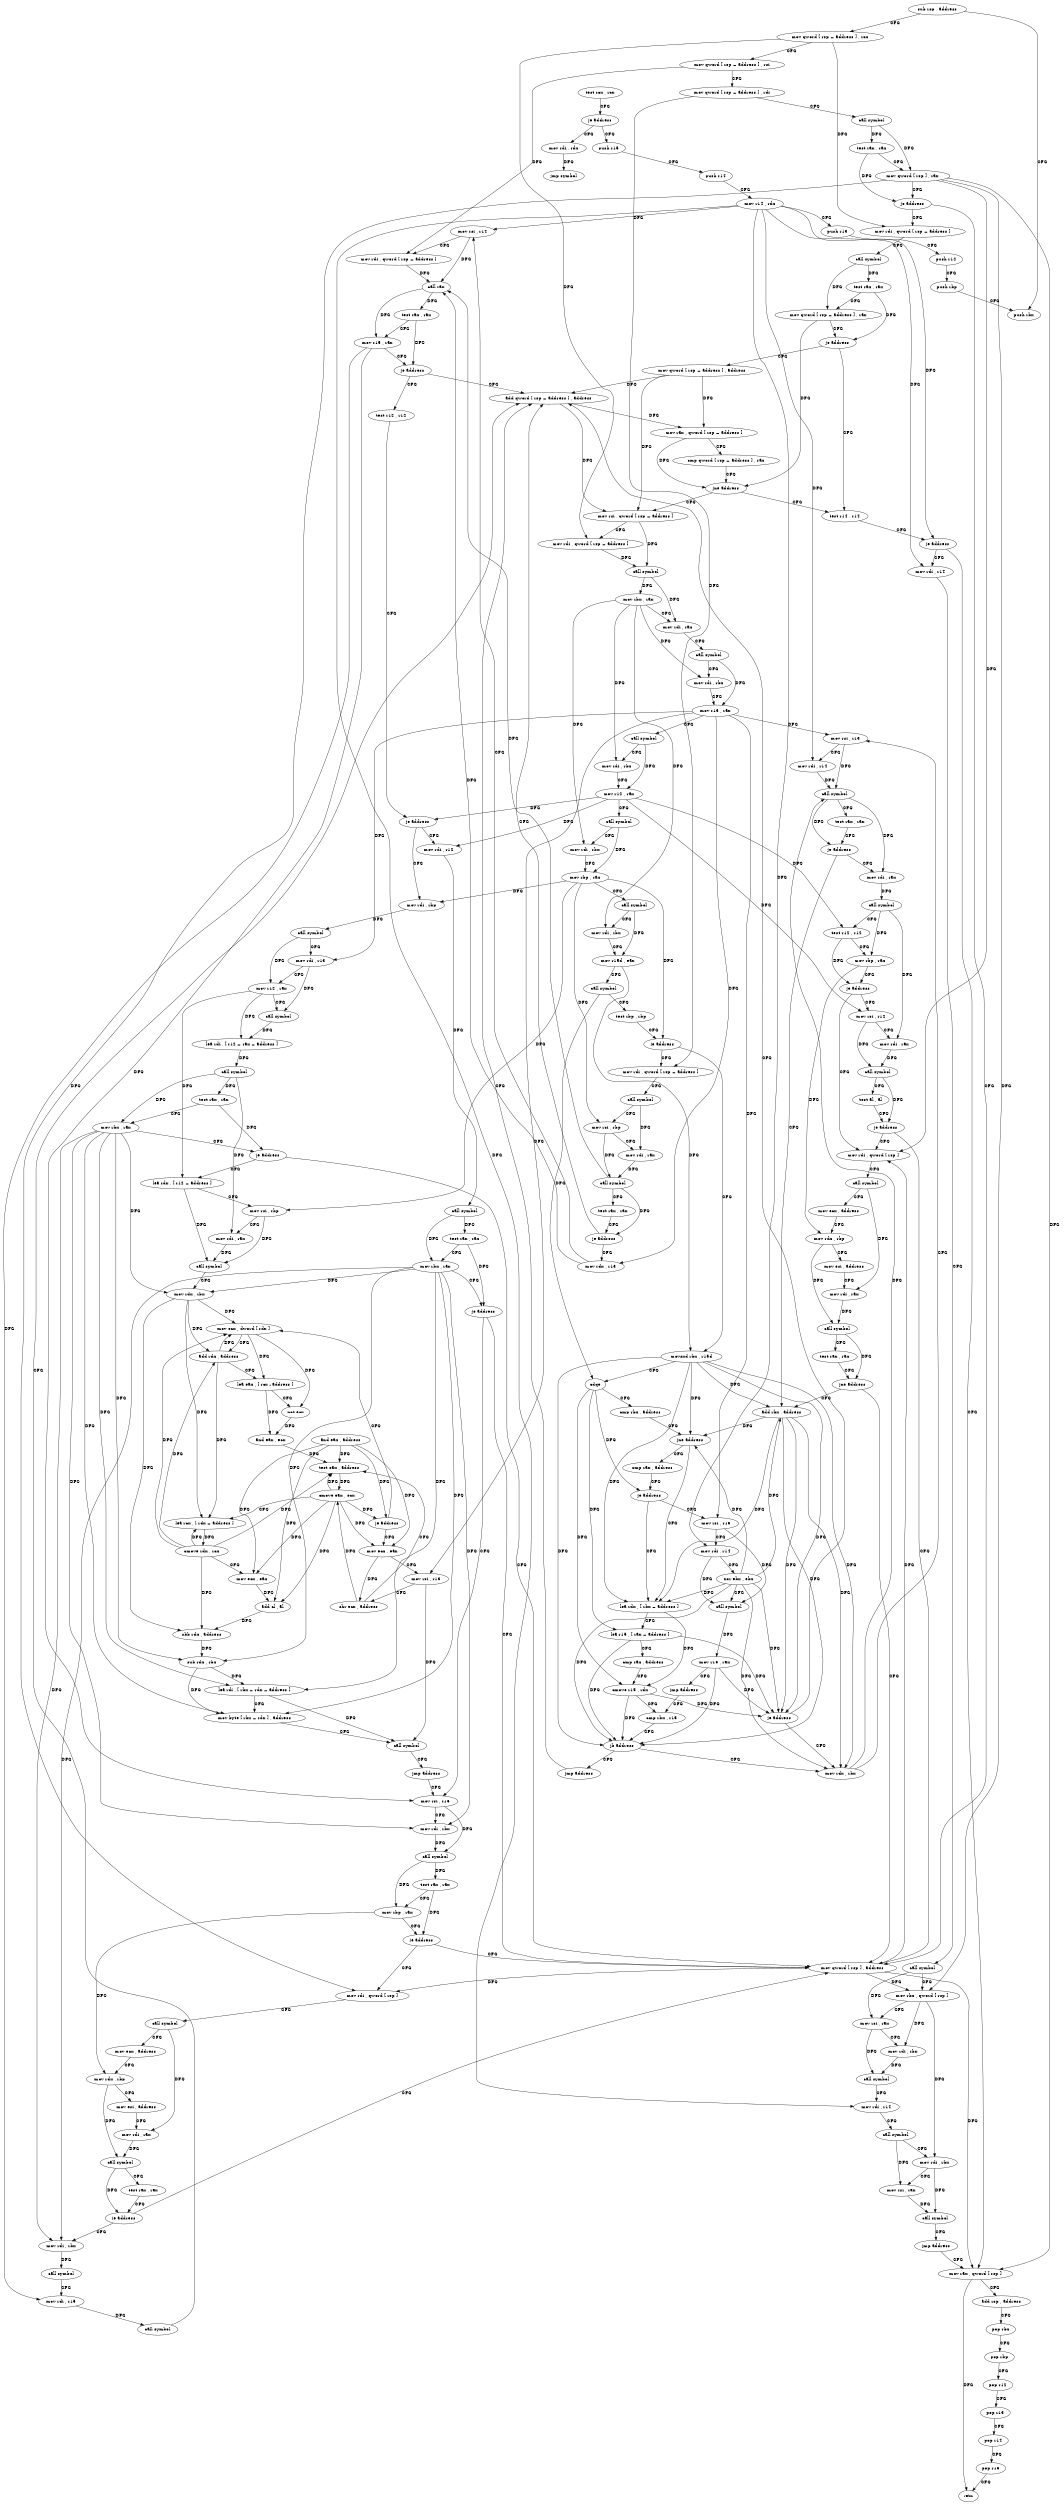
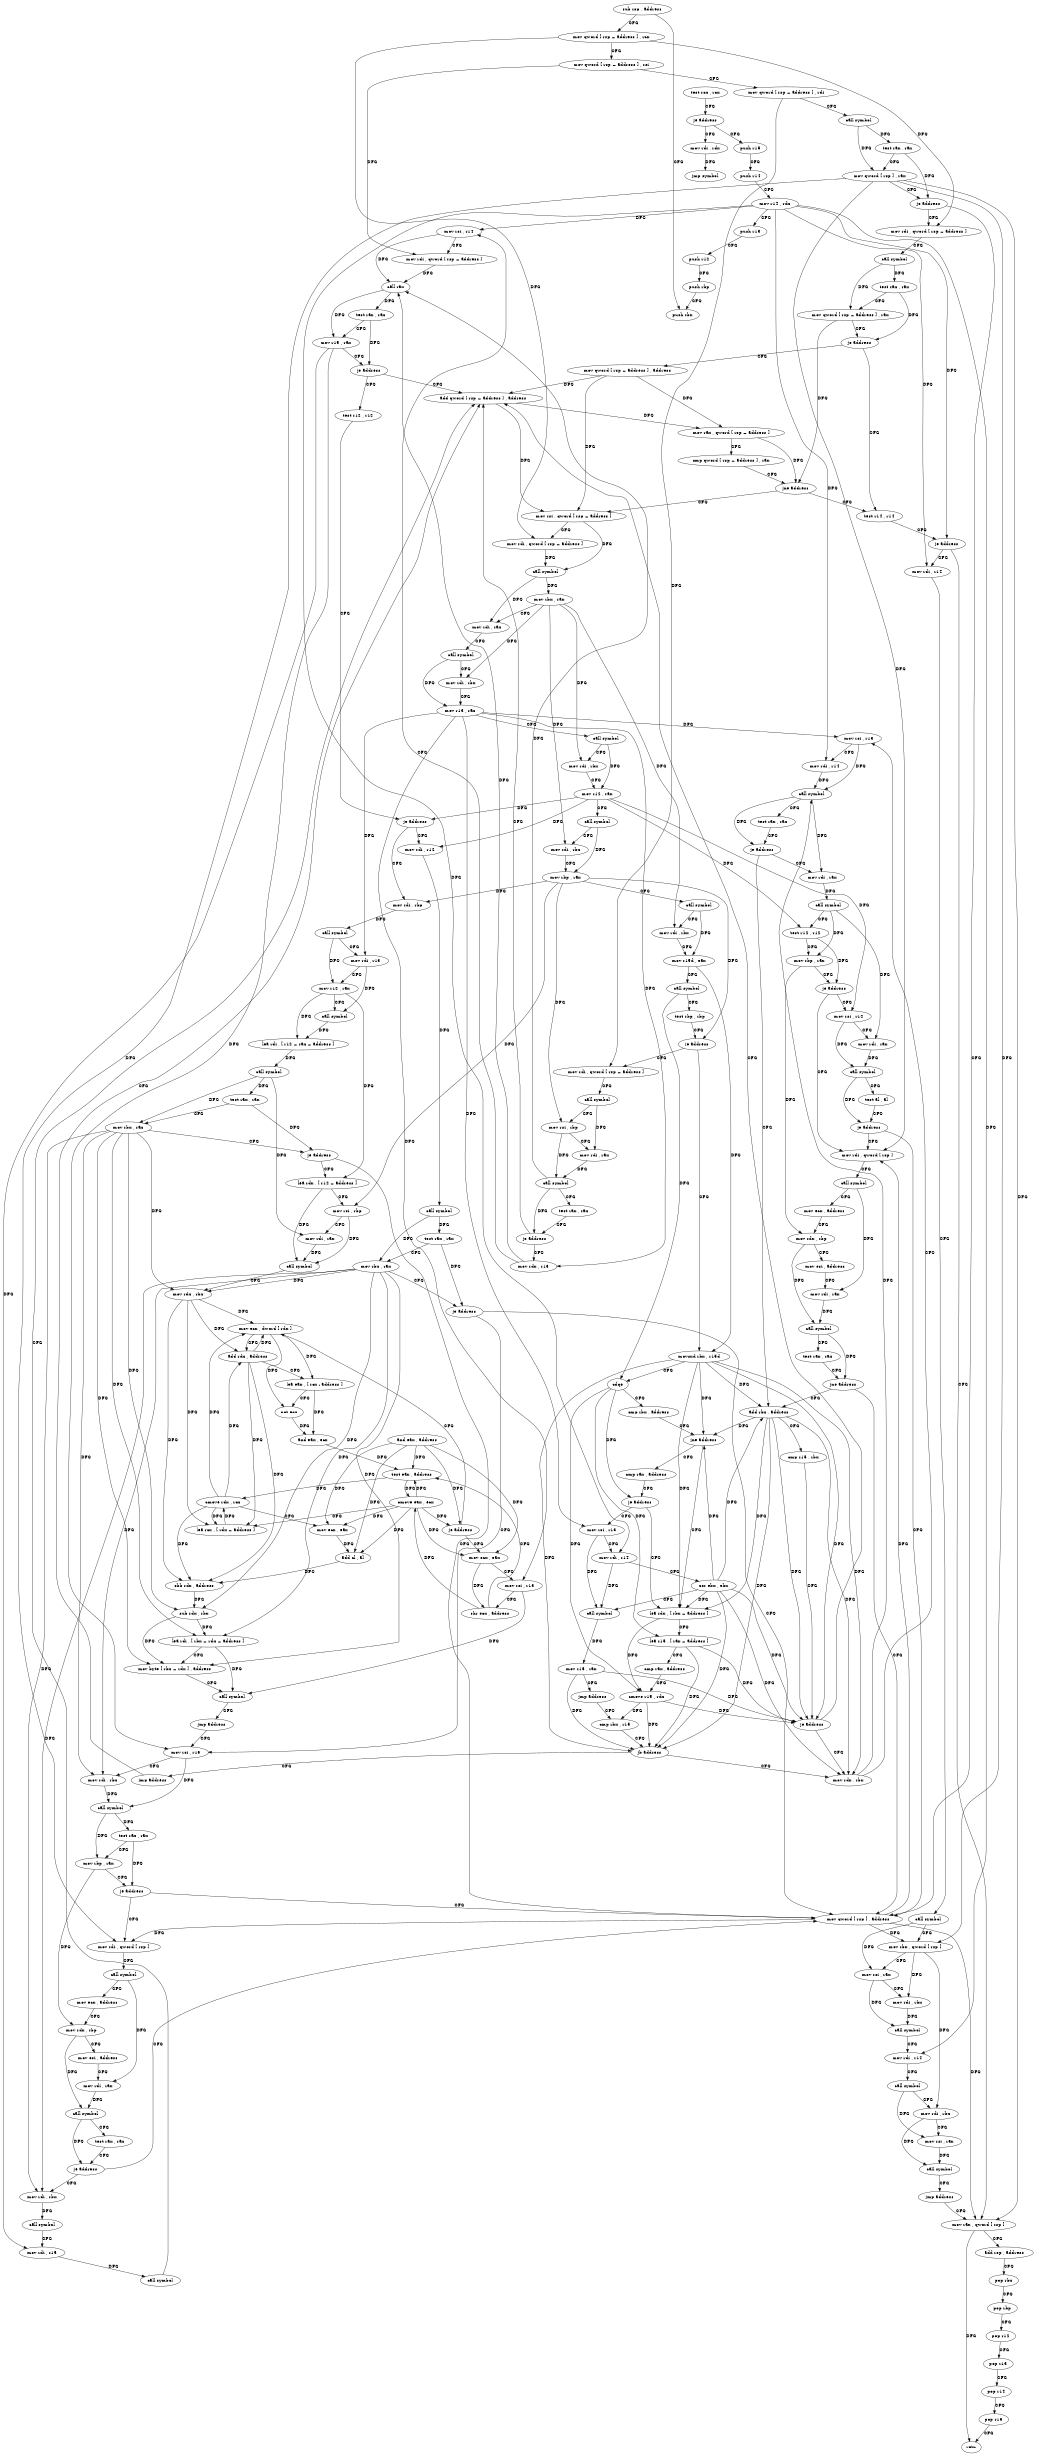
none -> (803, 1457)
none -> (274, 1485)
(273, 1513) -> (316, 1486)
